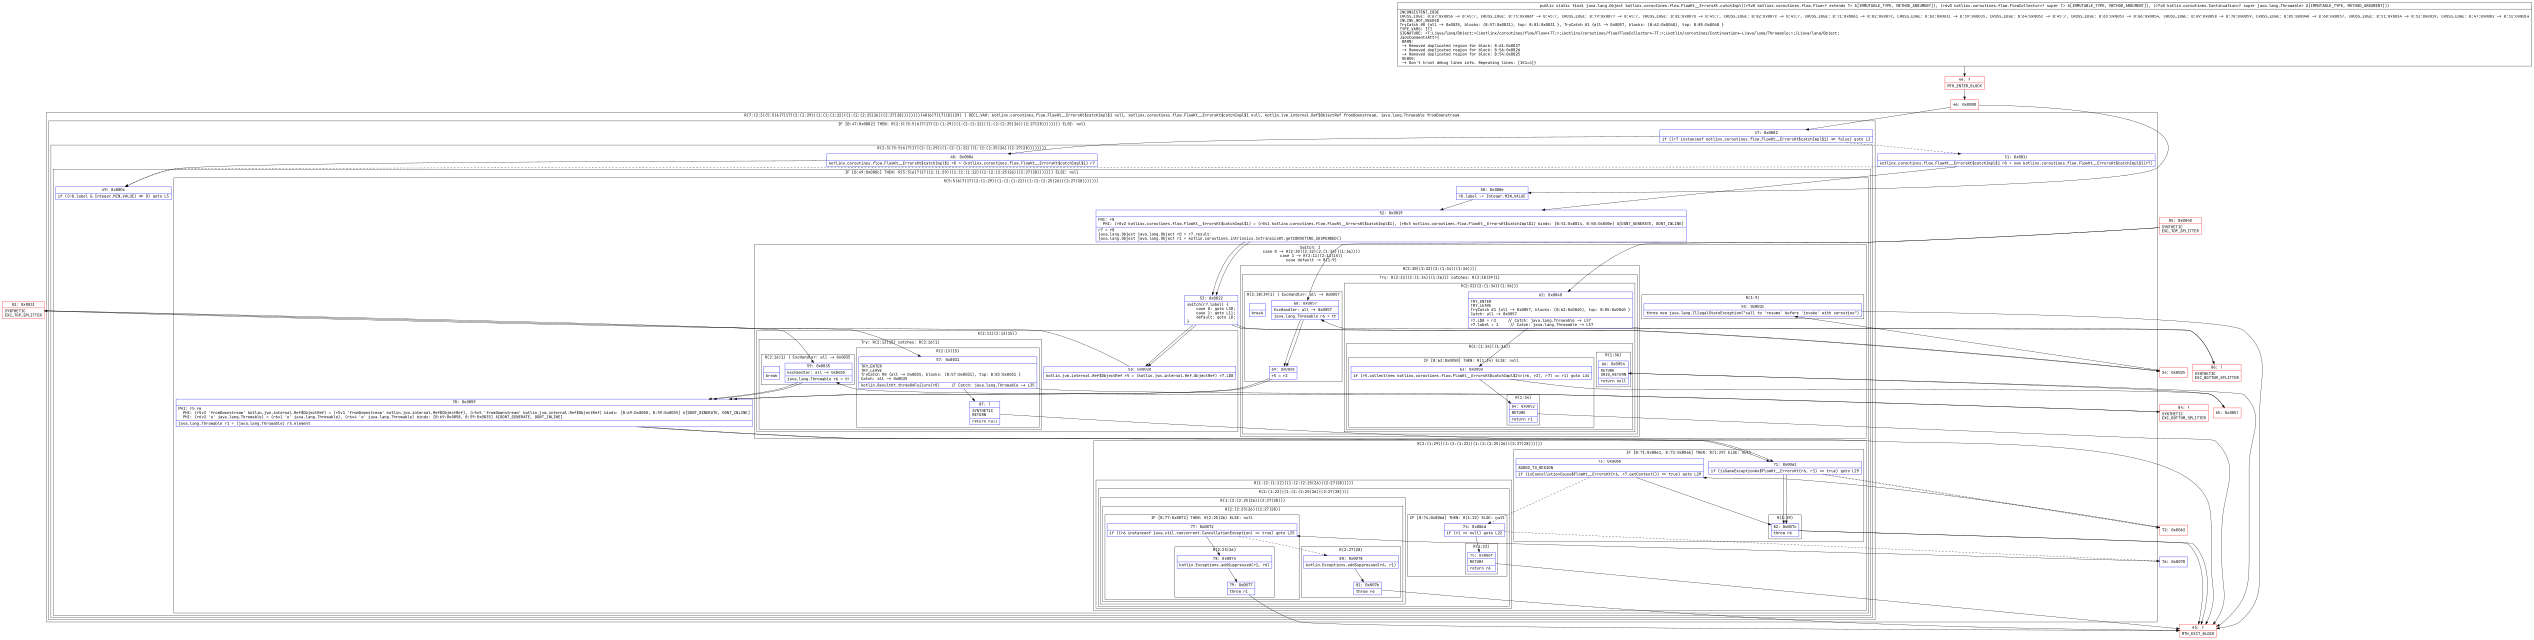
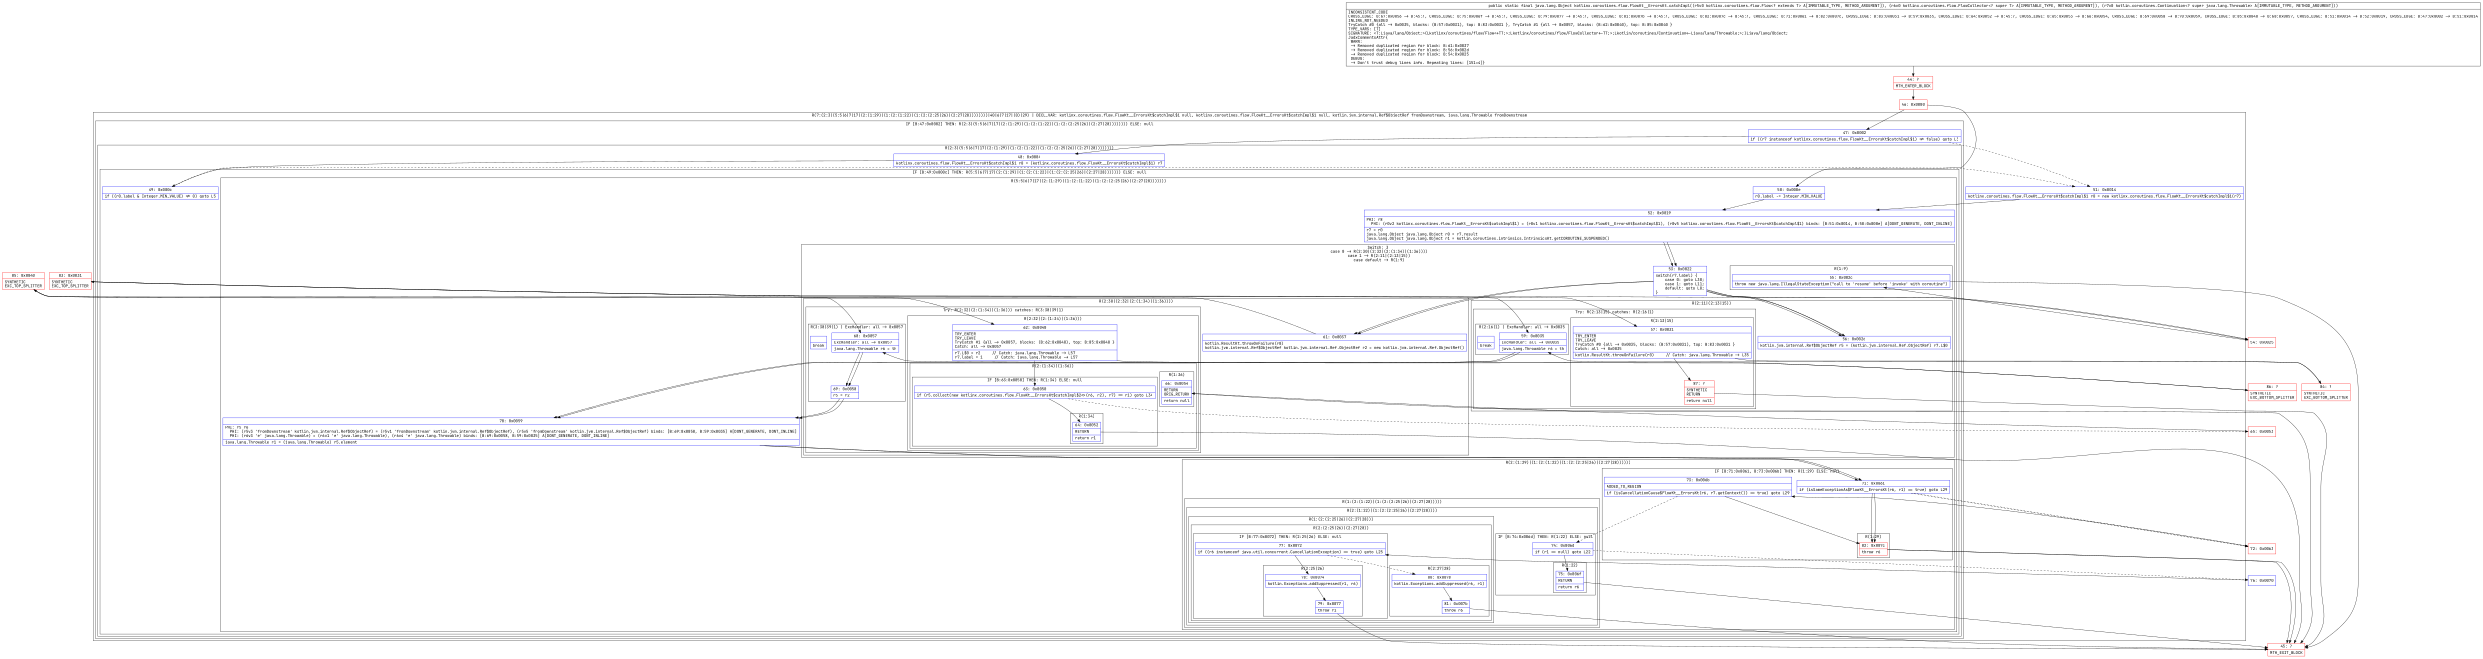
(1002, 167) -> (1121, 167)
none -> (1335, 343)
(1851, 389) -> (1656, 427)
(985, 413) -> (1699, 392)
(1785, 530) -> (1873, 549)
